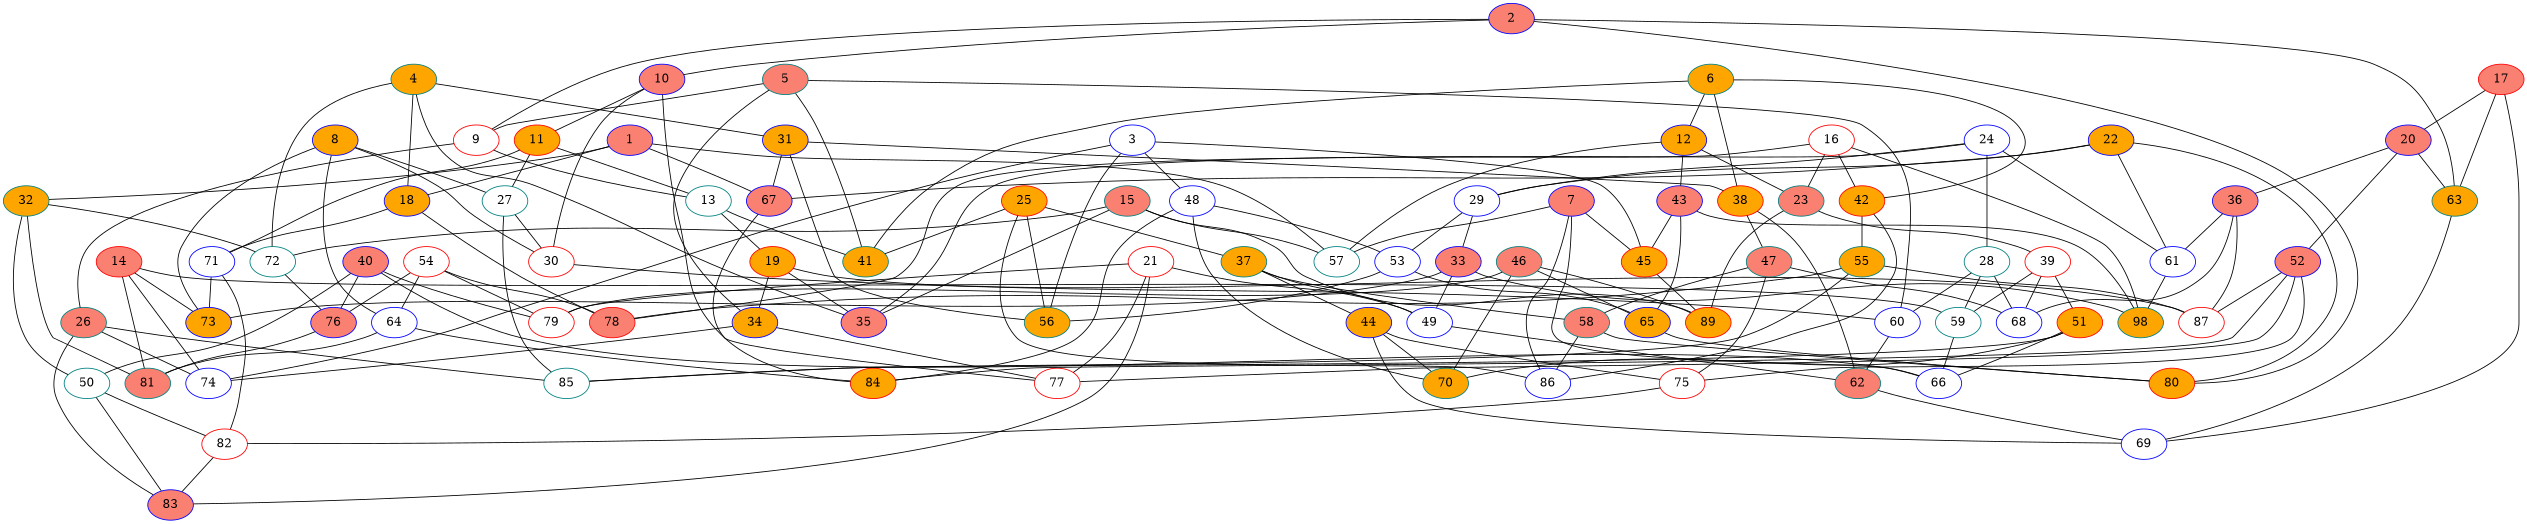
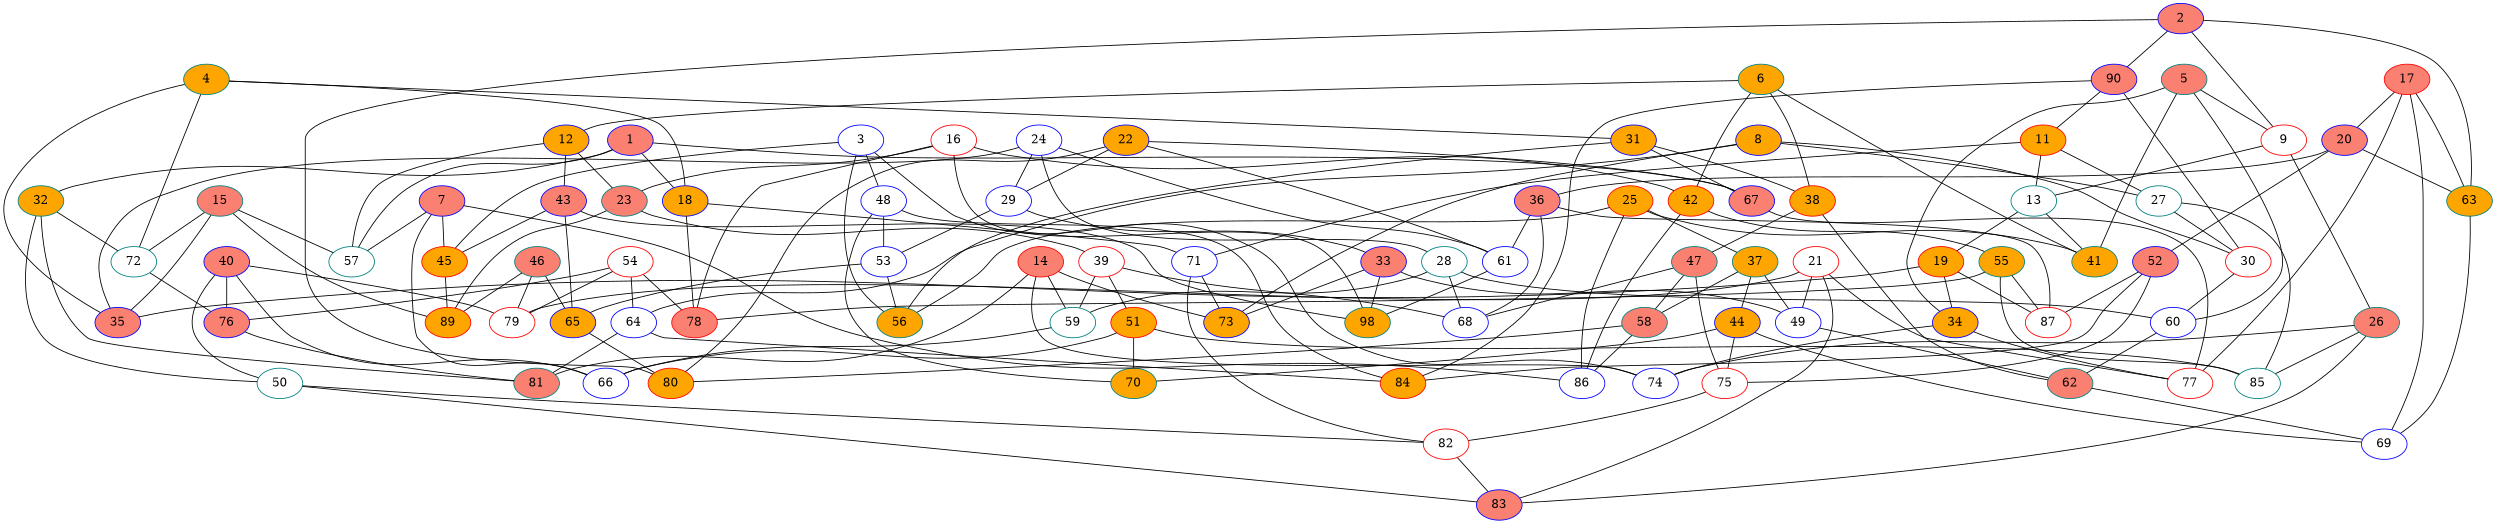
(662, 79) -> (2114, 79)
(1482, 323) -> none
(1706, 364) -> (2319, 244)
